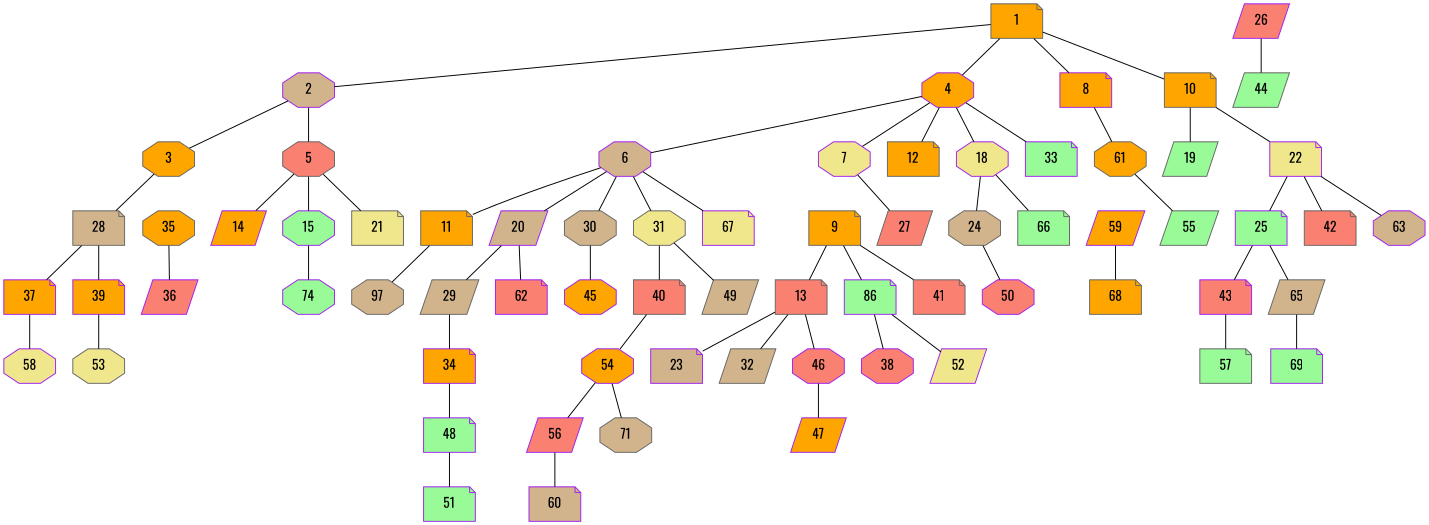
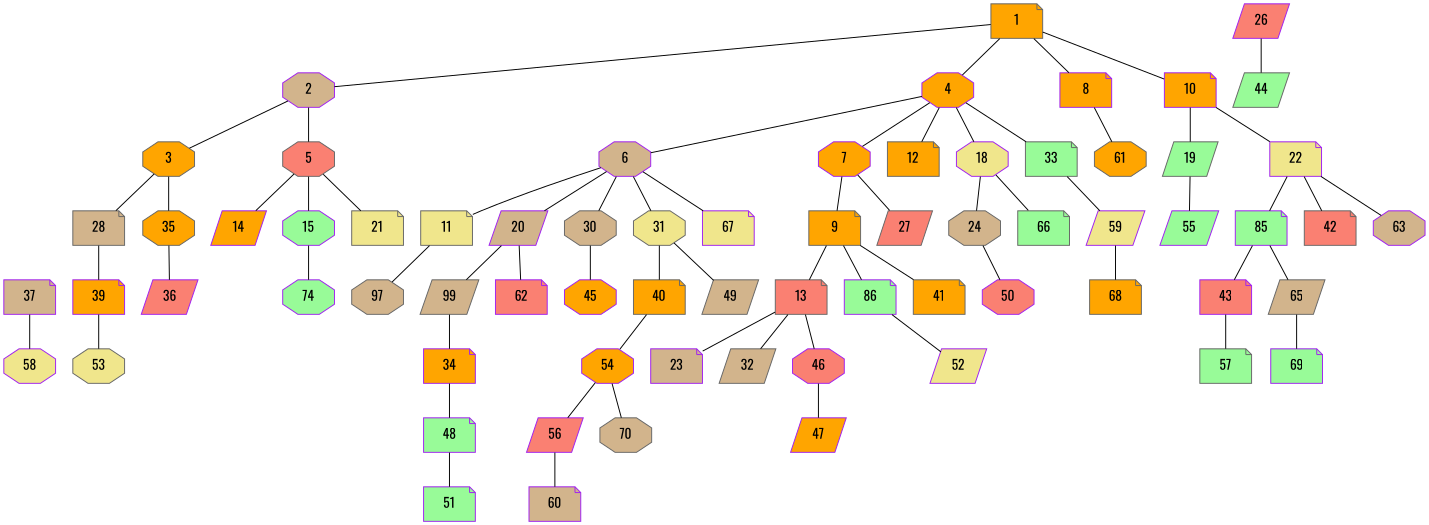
(1190, 90) -> (1190, 90)
(844, 159) -> (844, 159)
(1051, 159) -> (1051, 159)
(1154, 193) -> (1190, 194)
none -> (169, 194)
none -> (839, 194)
none -> (1083, 194)
(447, 228) -> (447, 228)
(1116, 228) -> (1116, 228)
(1189, 228) -> (1189, 228)
(1261, 228) -> (1261, 228)
(64, 263) -> none
(30, 297) -> (30, 297)
(449, 297) -> (449, 297)
(659, 297) -> (659, 297)
(939, 297) -> (939, 297)
(887, 366) -> none
(626, 435) -> (626, 435)
